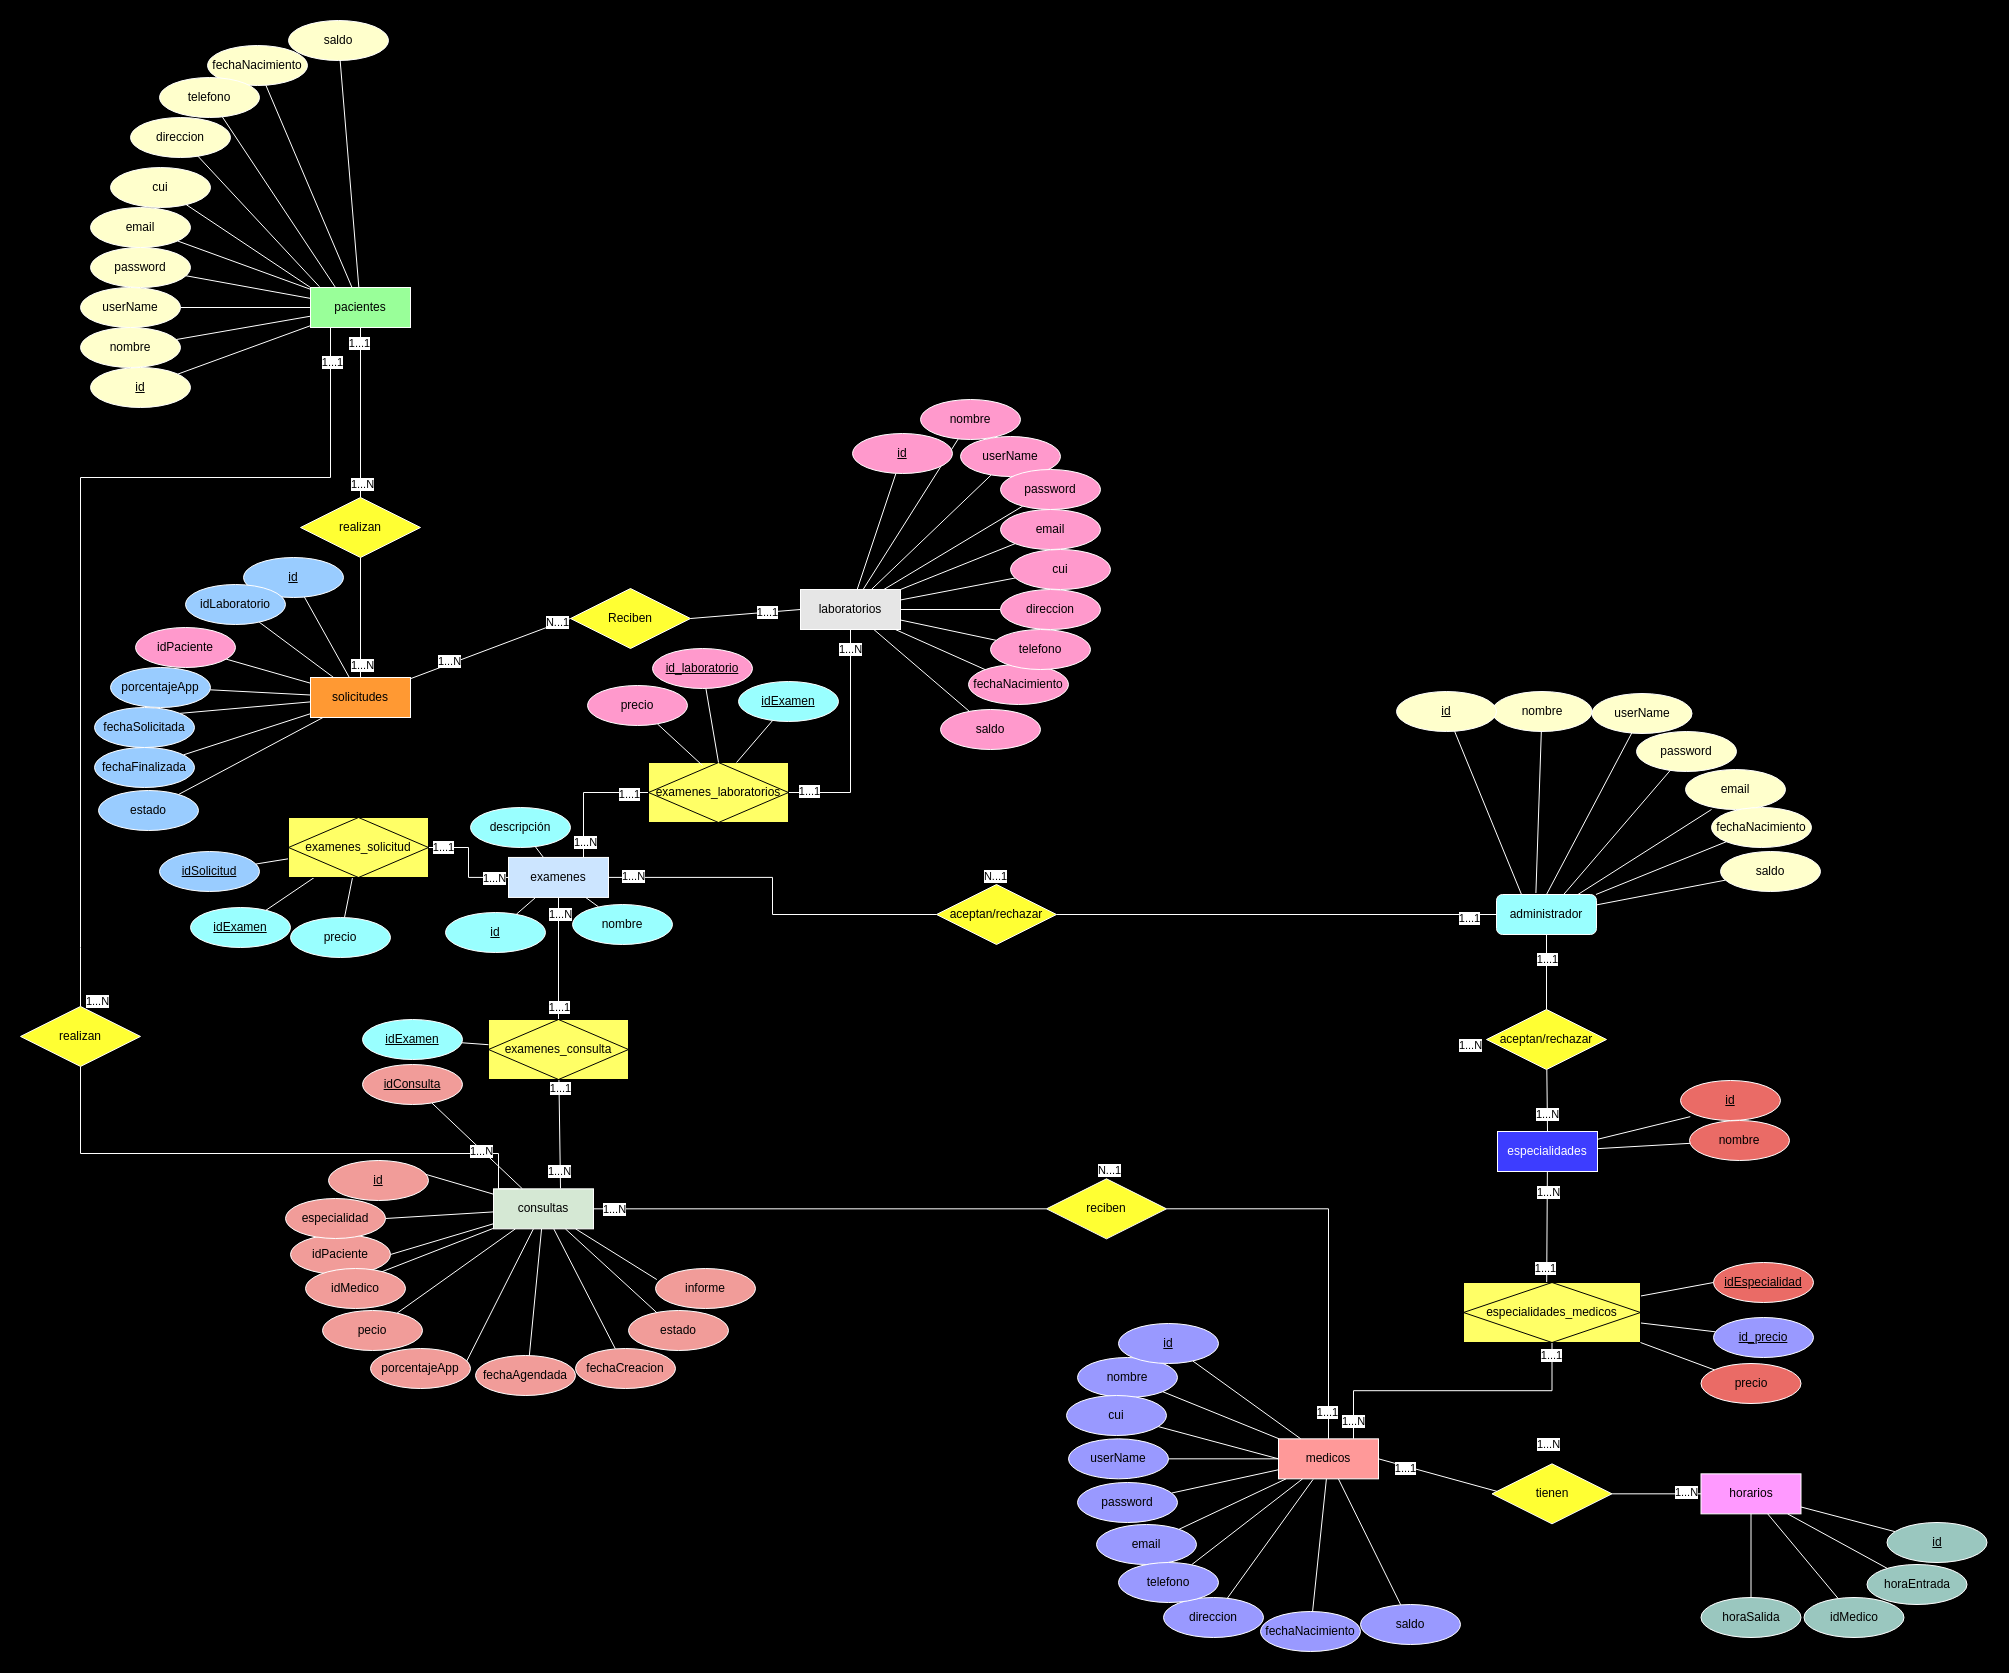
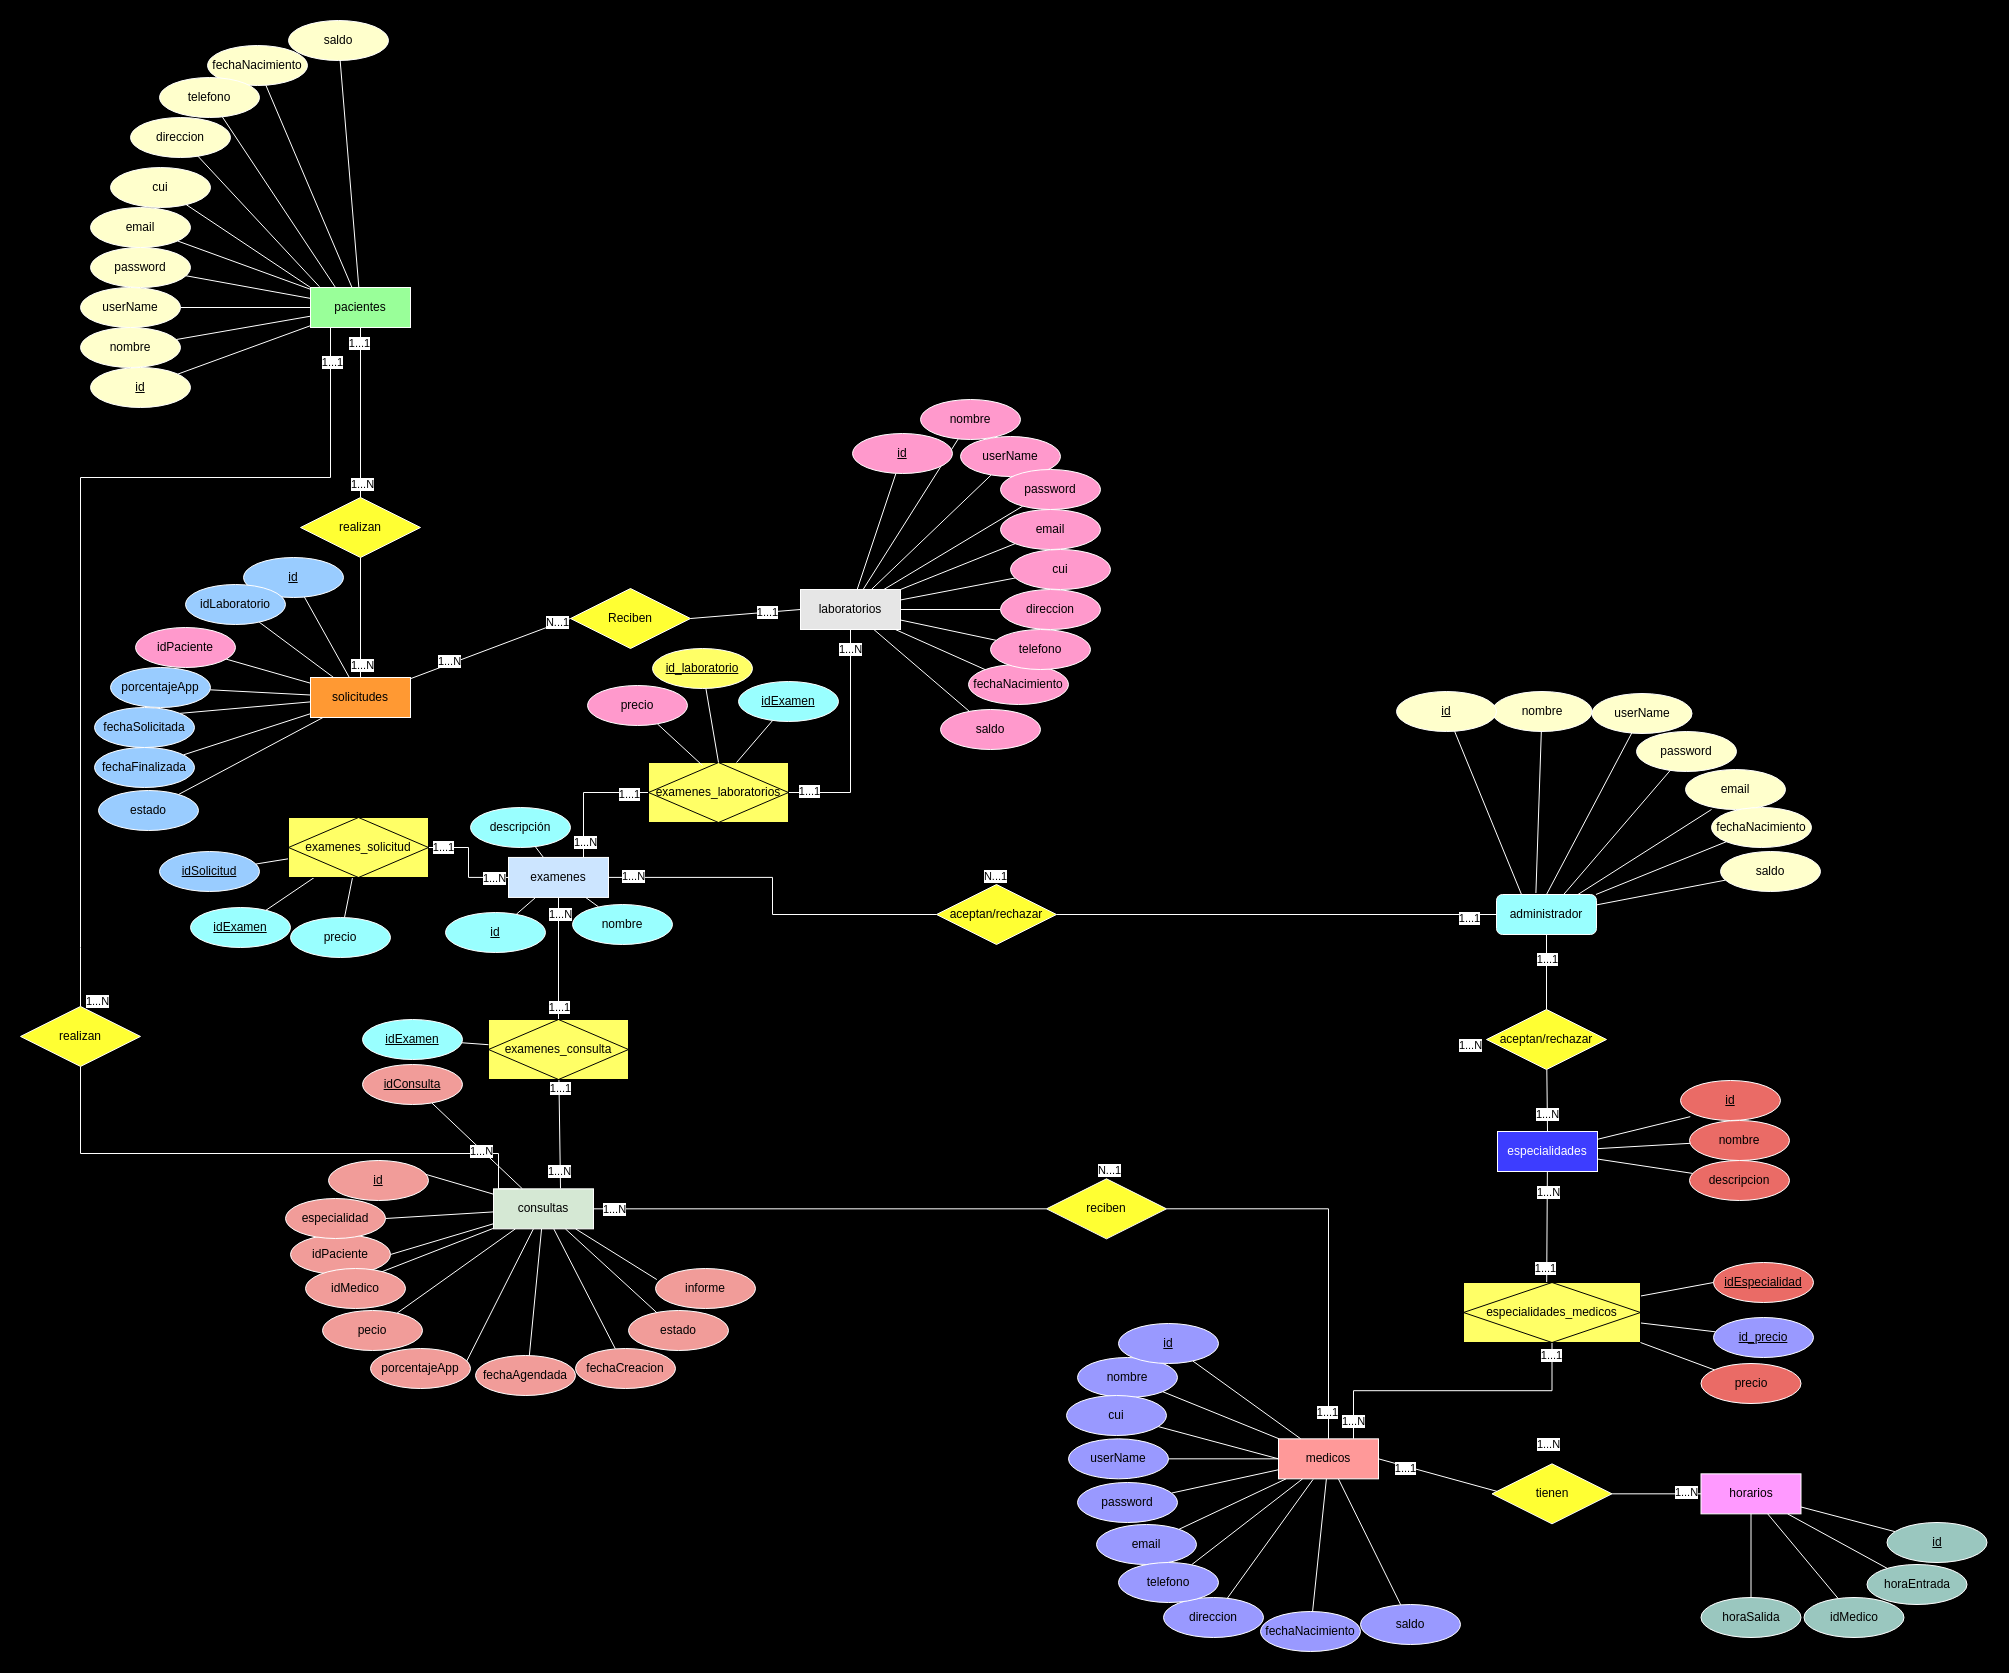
(703, 669) -> (703, 669)
none -> (1645, 1166)
none -> (1740, 1181)
